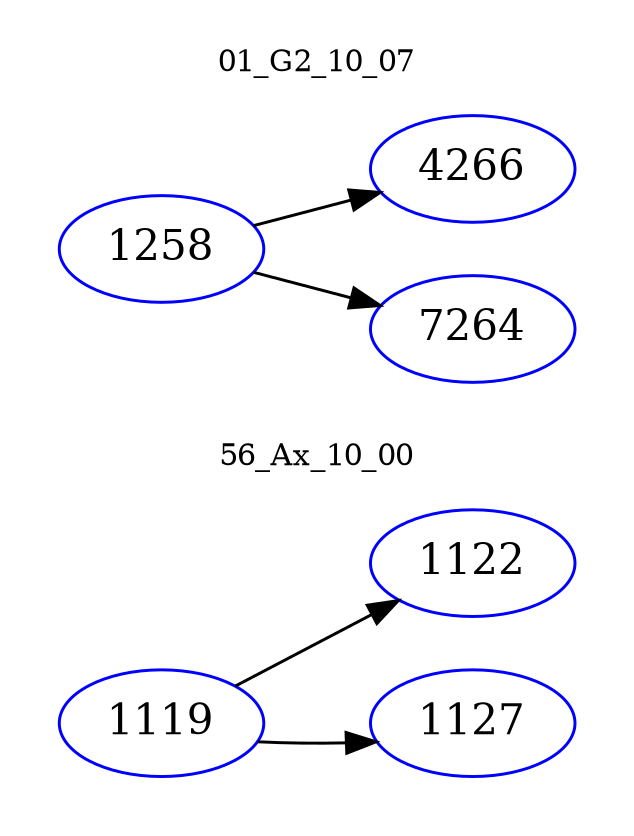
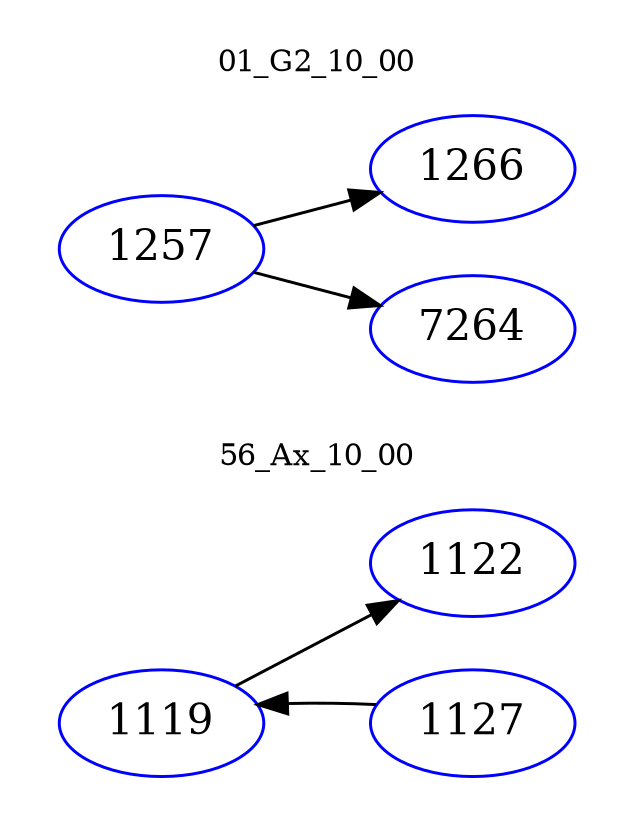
(317, 64) -> (317, 64)
(473, 169) -> (473, 169)
(162, 249) -> (162, 249)
(302, 743) -> (332, 703)
